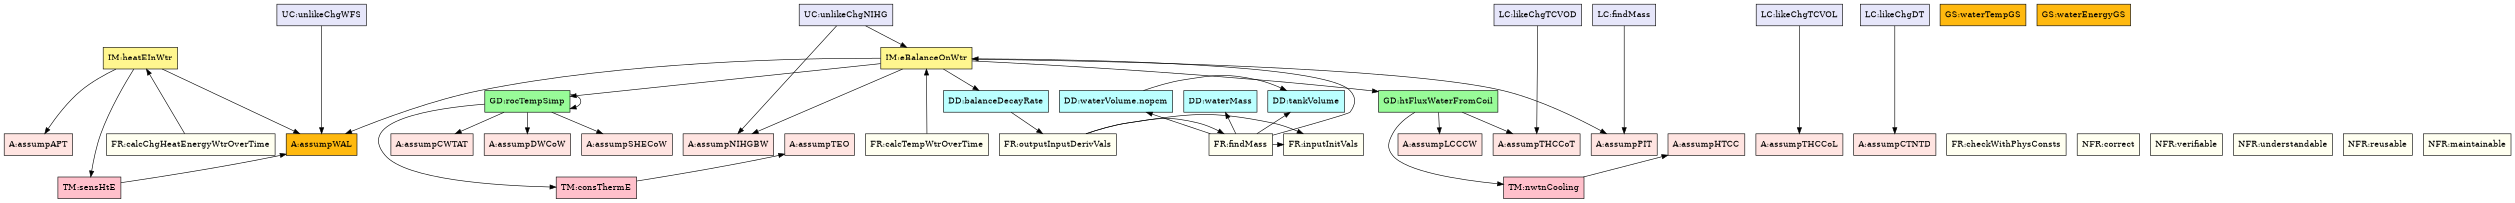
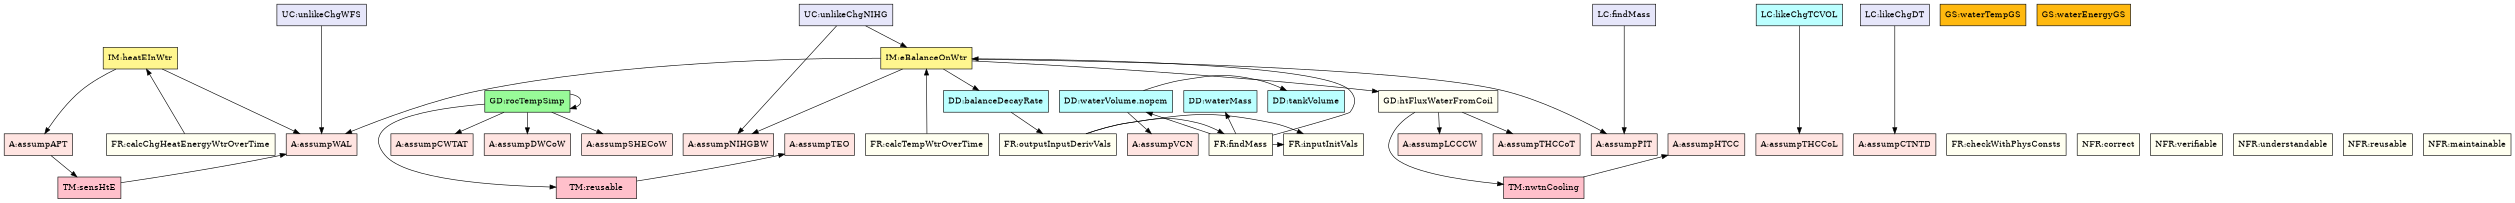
(1538, 15) -> none
(1799, 15) -> (1799, 15)
(728, 80) -> none
(1438, 101) -> (1438, 101)
(107, 118) -> (62, 164)
(1269, 126) -> none
(322, 145) -> (322, 145)
none -> (1163, 145)
(596, 188) -> (596, 188)
